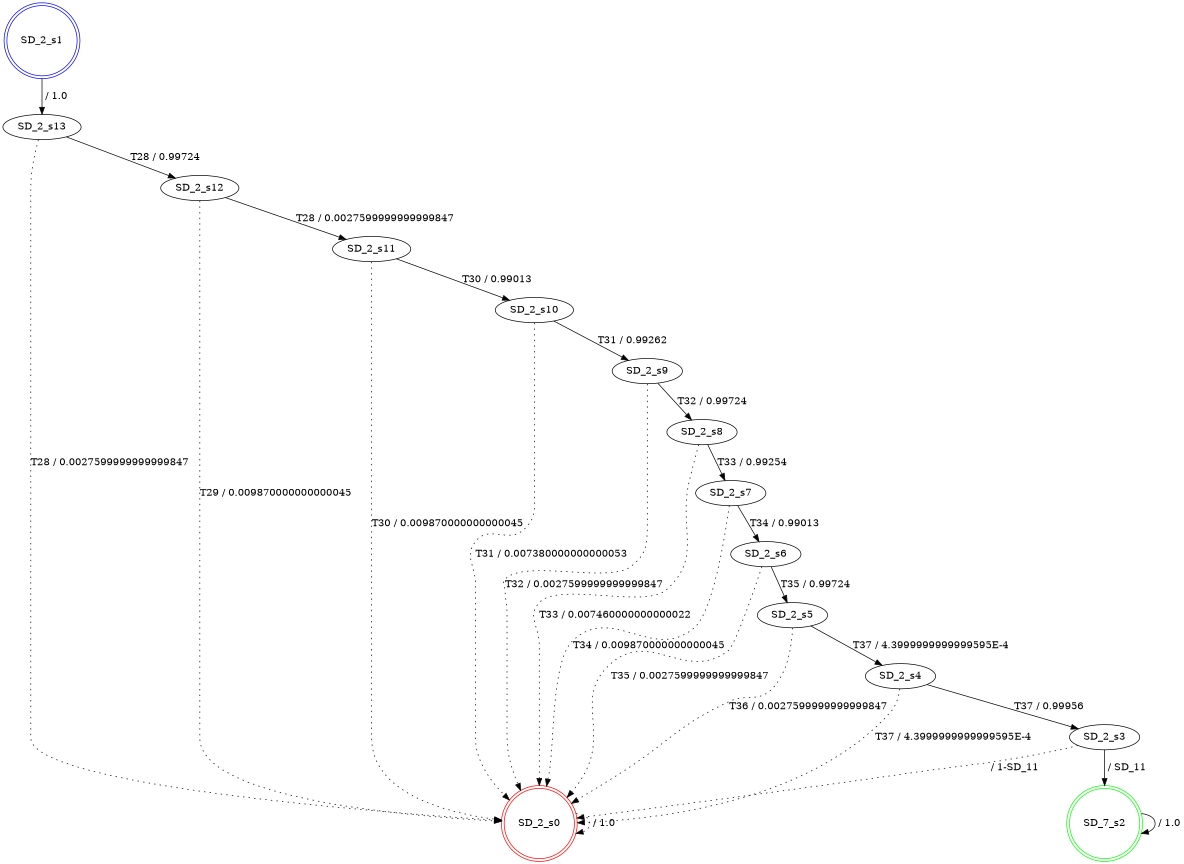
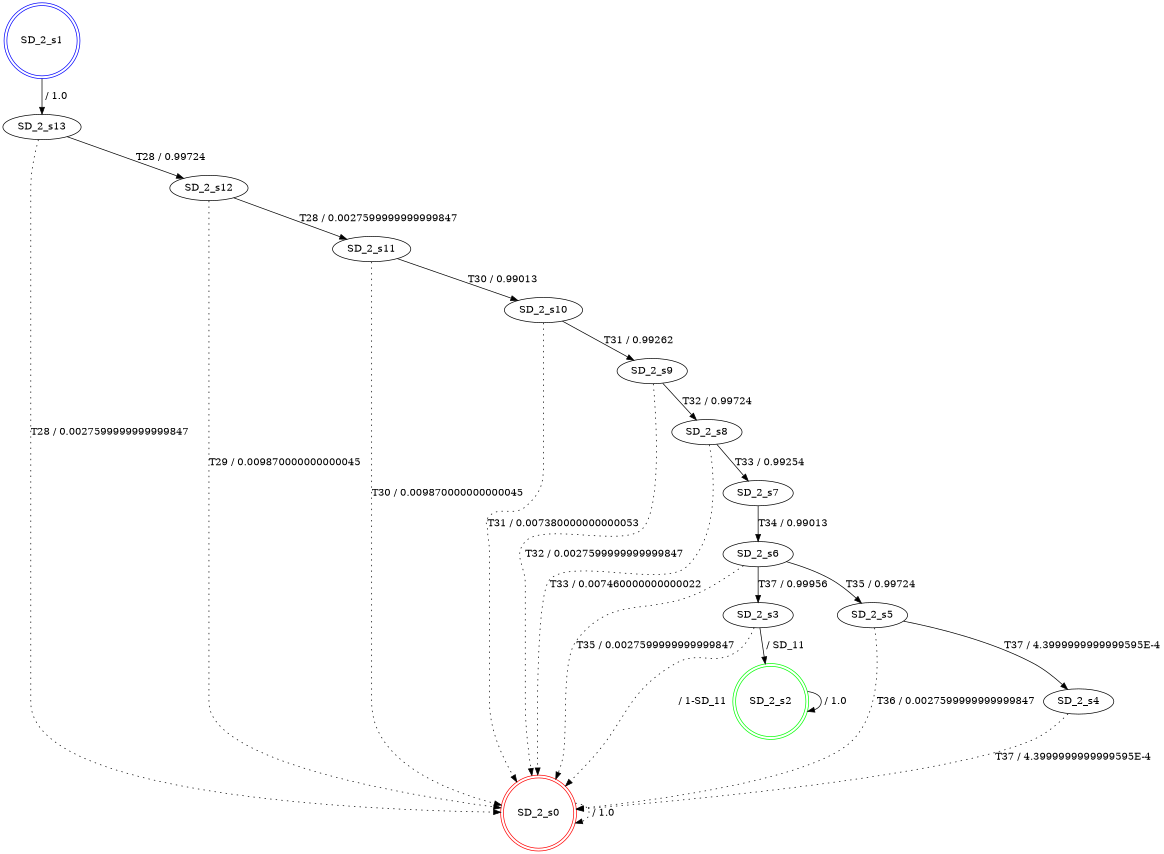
(627, 632) -> none
(999, 706) -> (758, 581)
(1105, 824) -> (771, 702)
